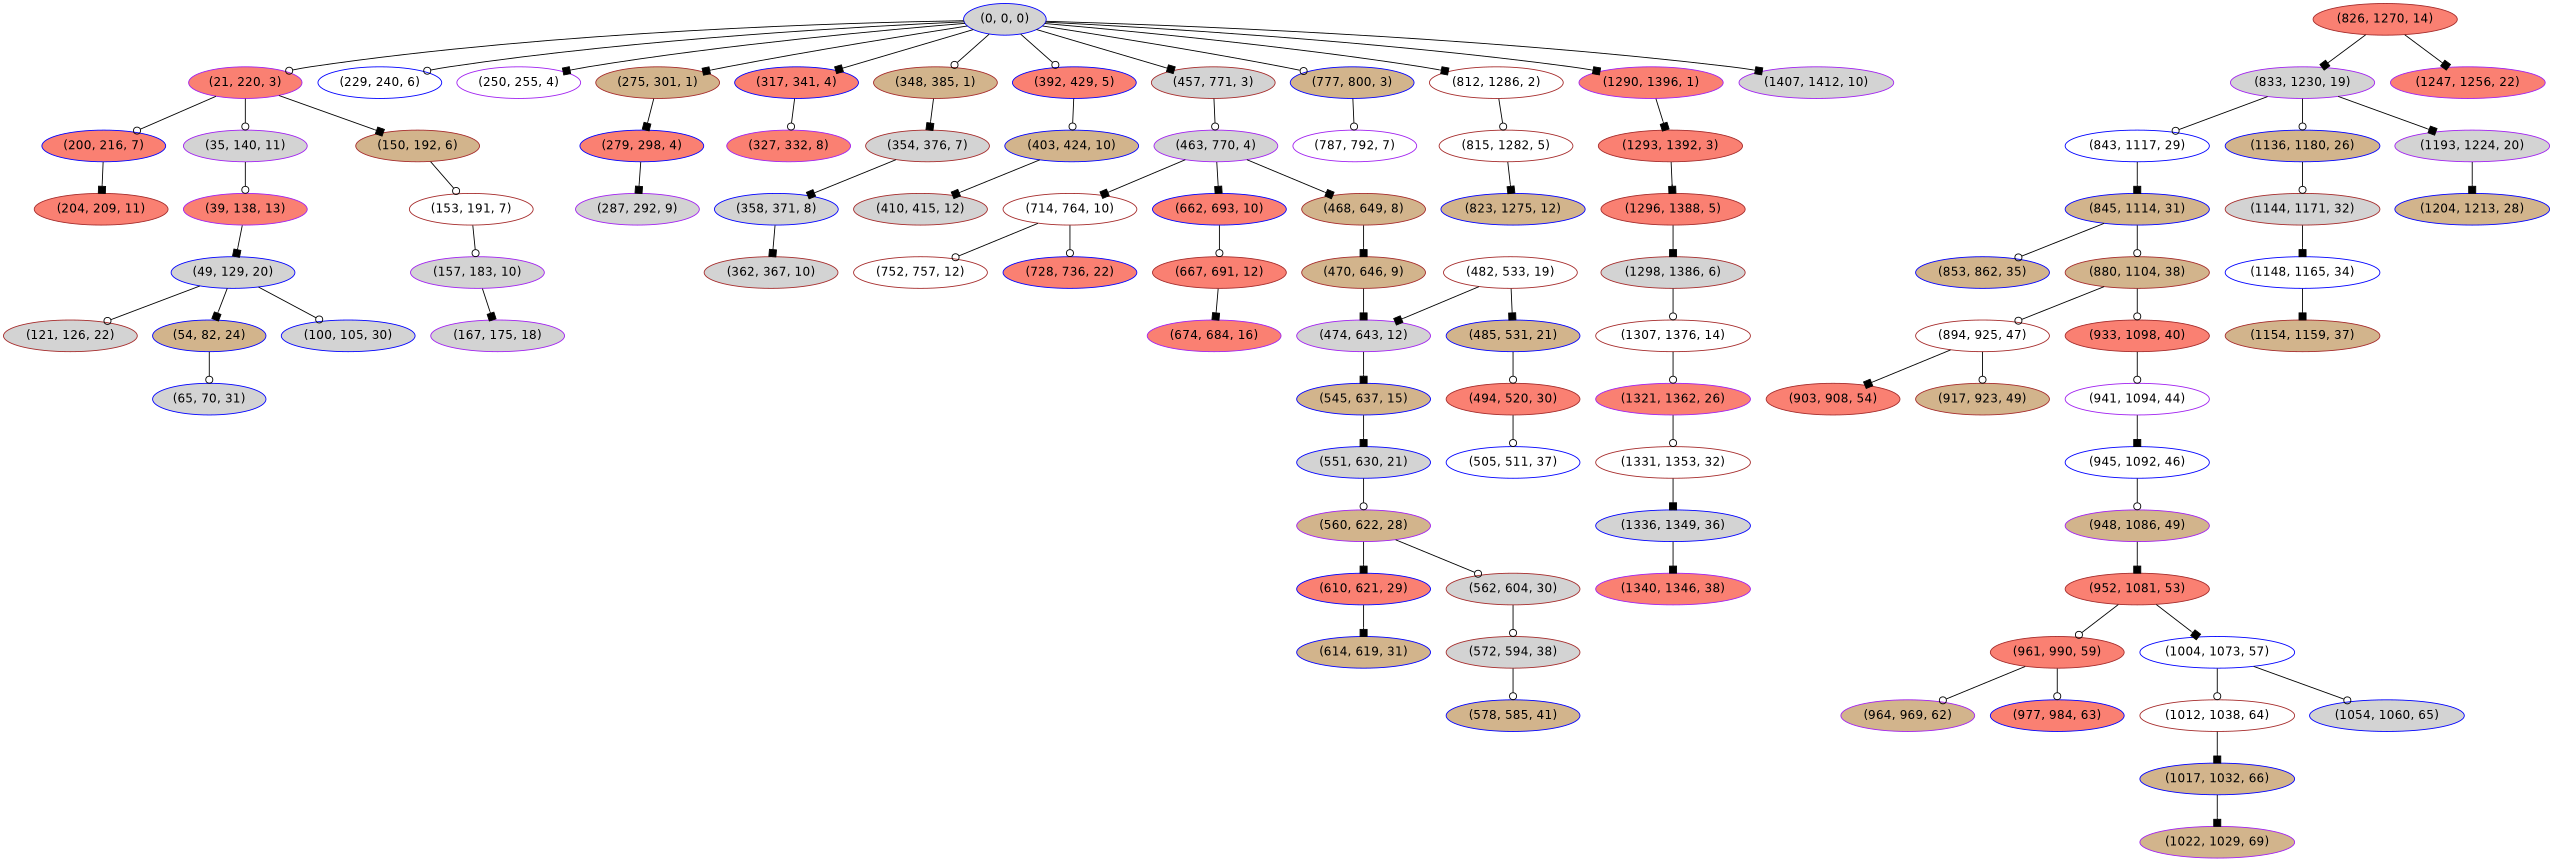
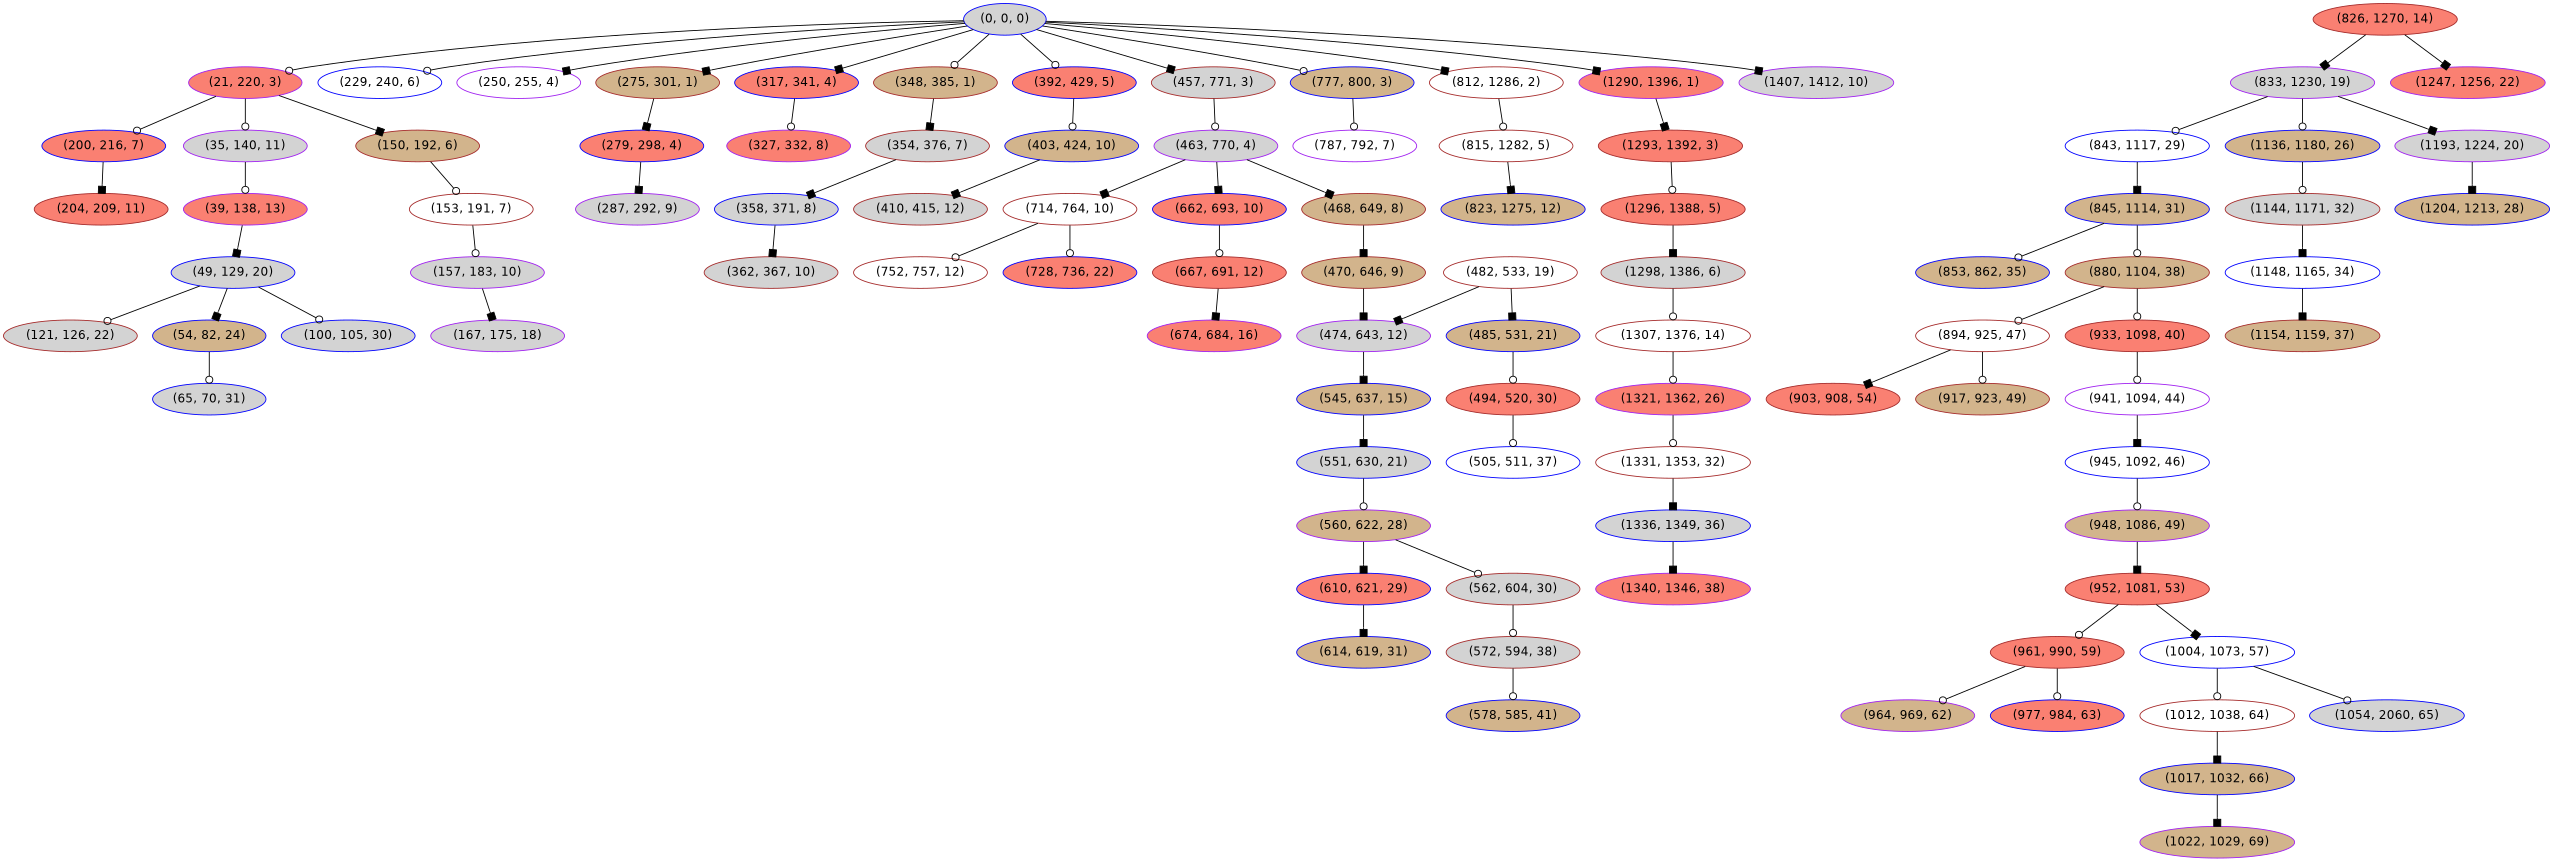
(1672, 174) -> (1672, 174)
(2387, 716) -> (2387, 716)
